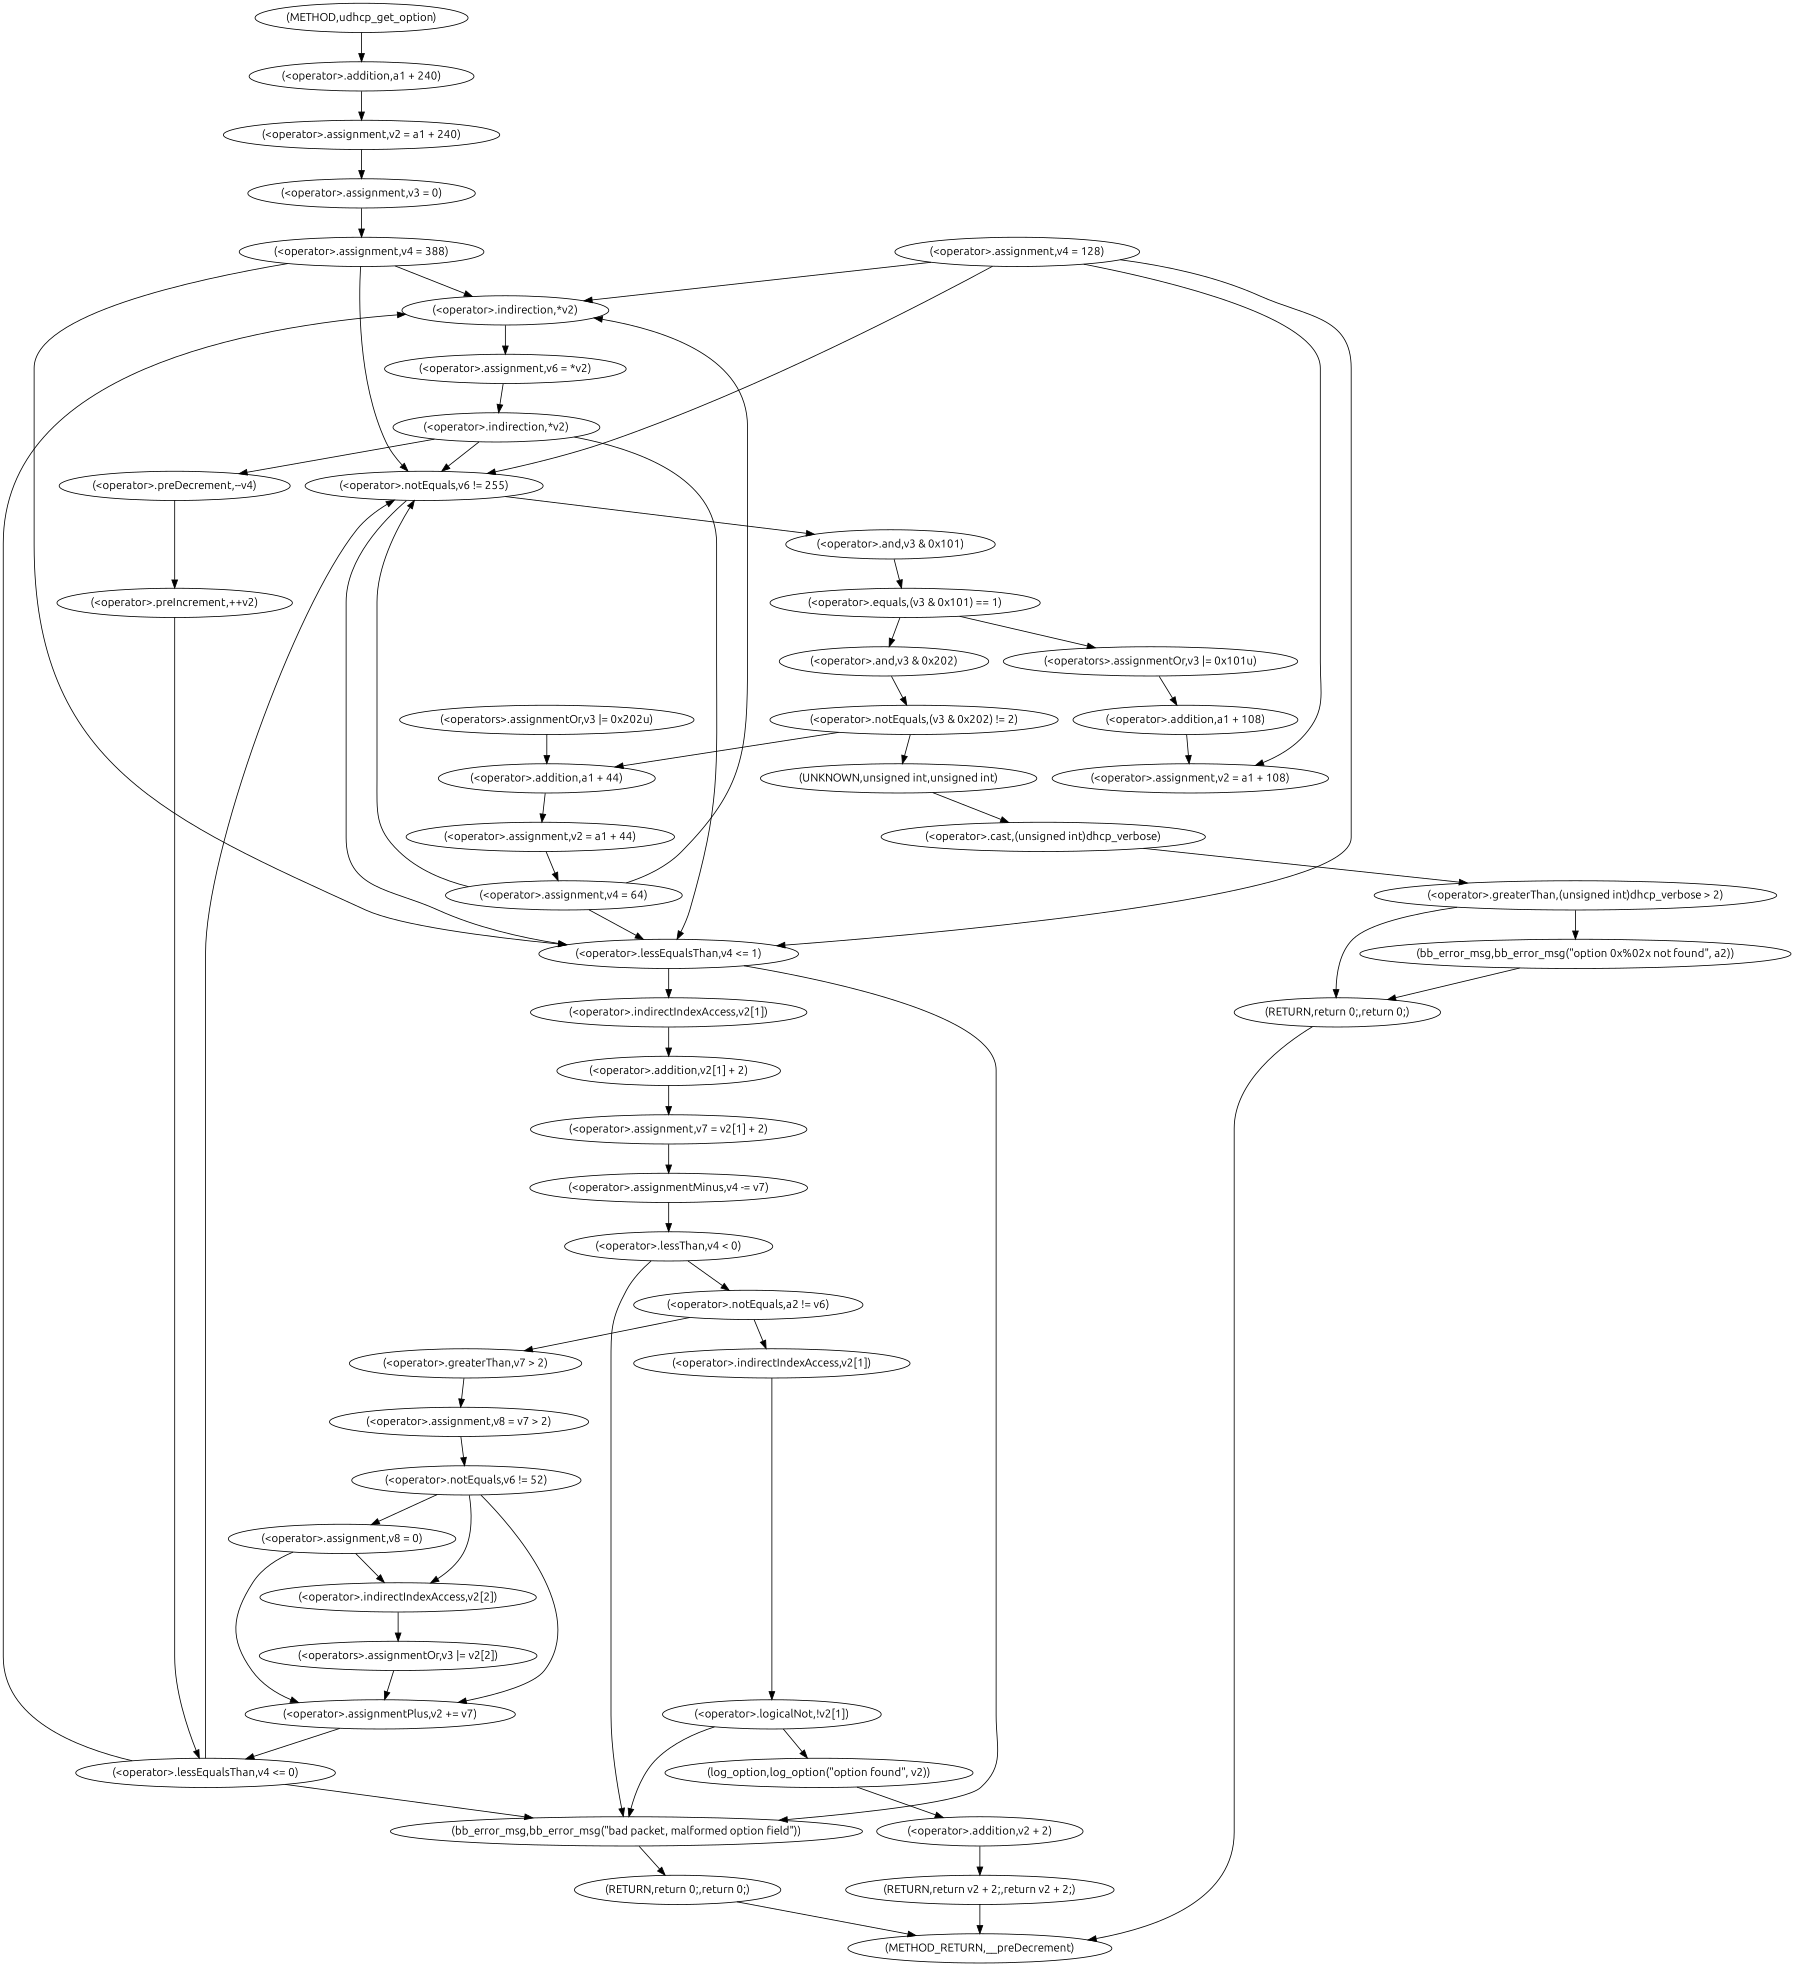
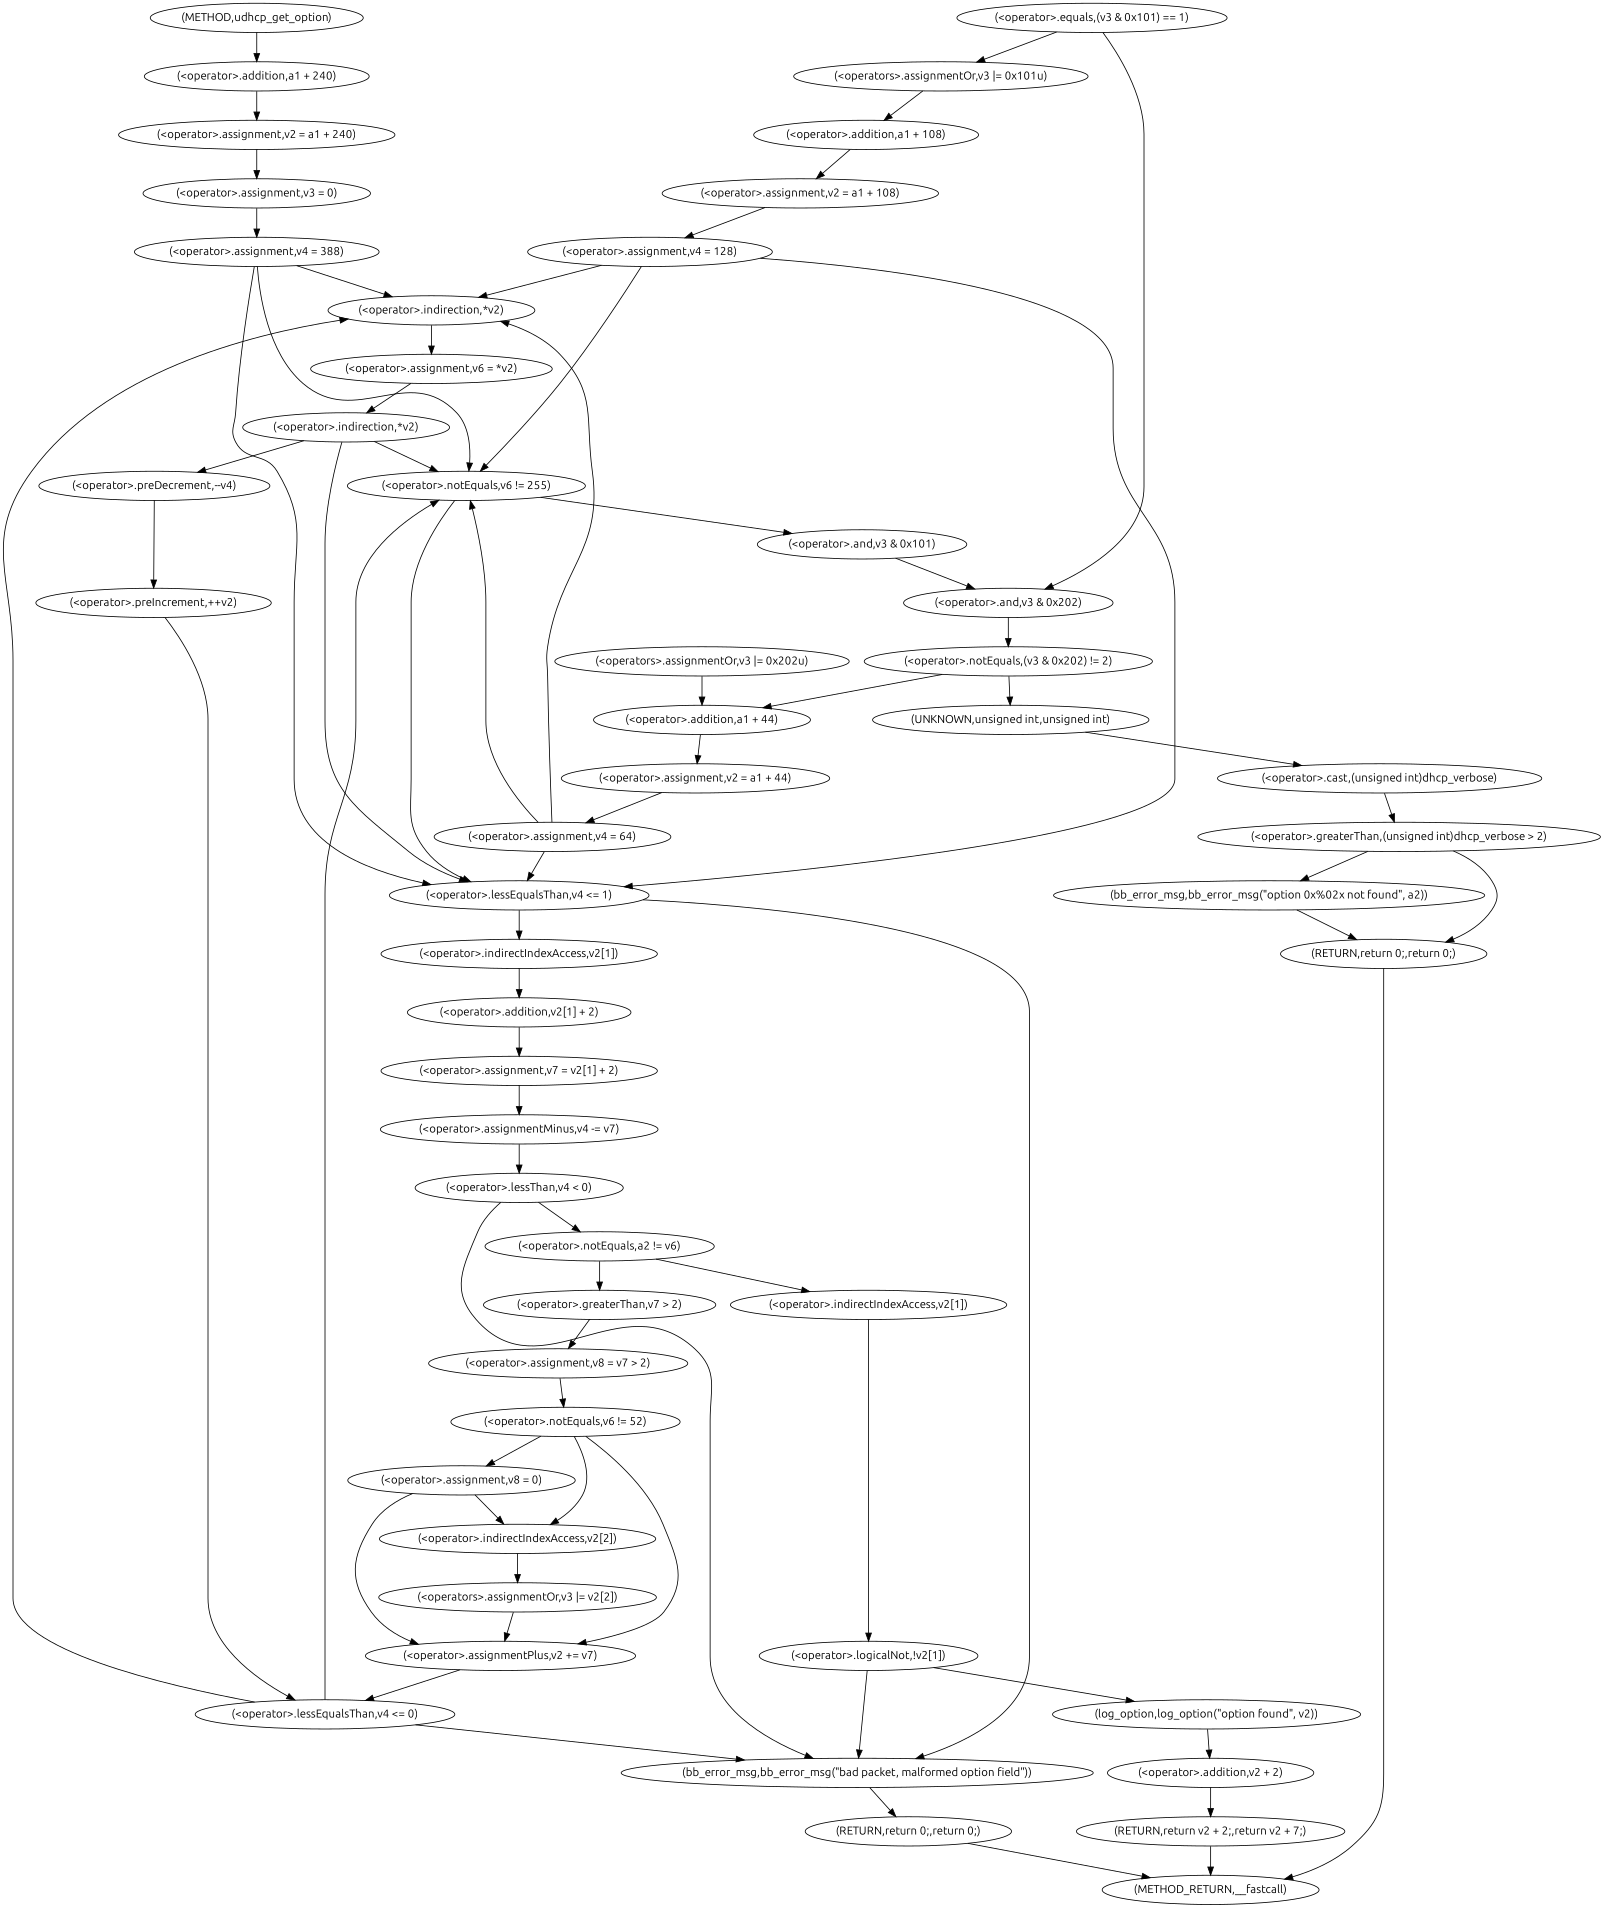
(1320, 445) -> (729, 221)
(897, 570) -> (931, 572)
(980, 1890) -> (1211, 1831)
(980, 1948) -> (1211, 1890)
